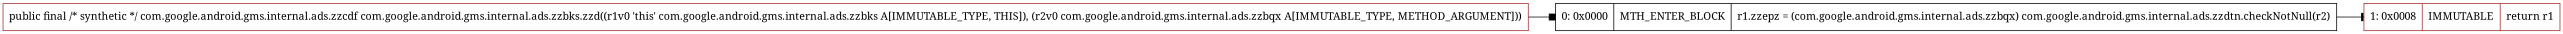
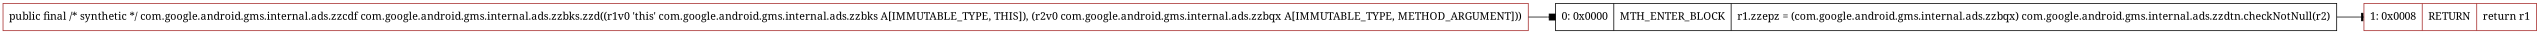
(2461, 17) -> (2449, 17)
